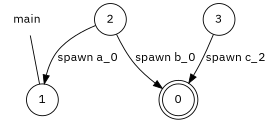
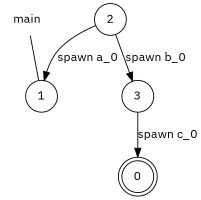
(236, 58) -> (168, 135)
(133, 61) -> (123, 54)
